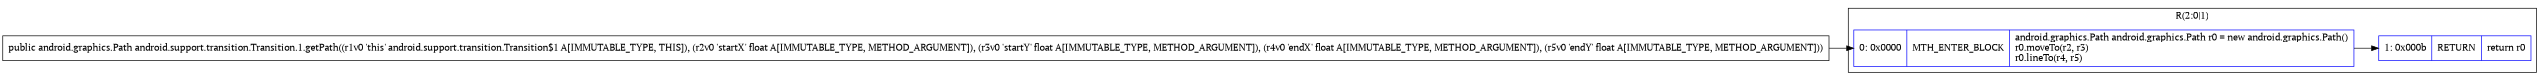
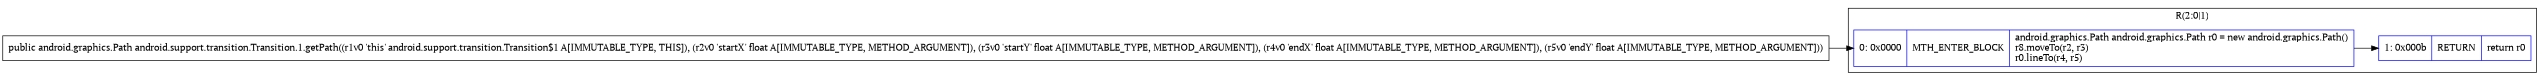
(2052, 48) -> (2052, 48)
